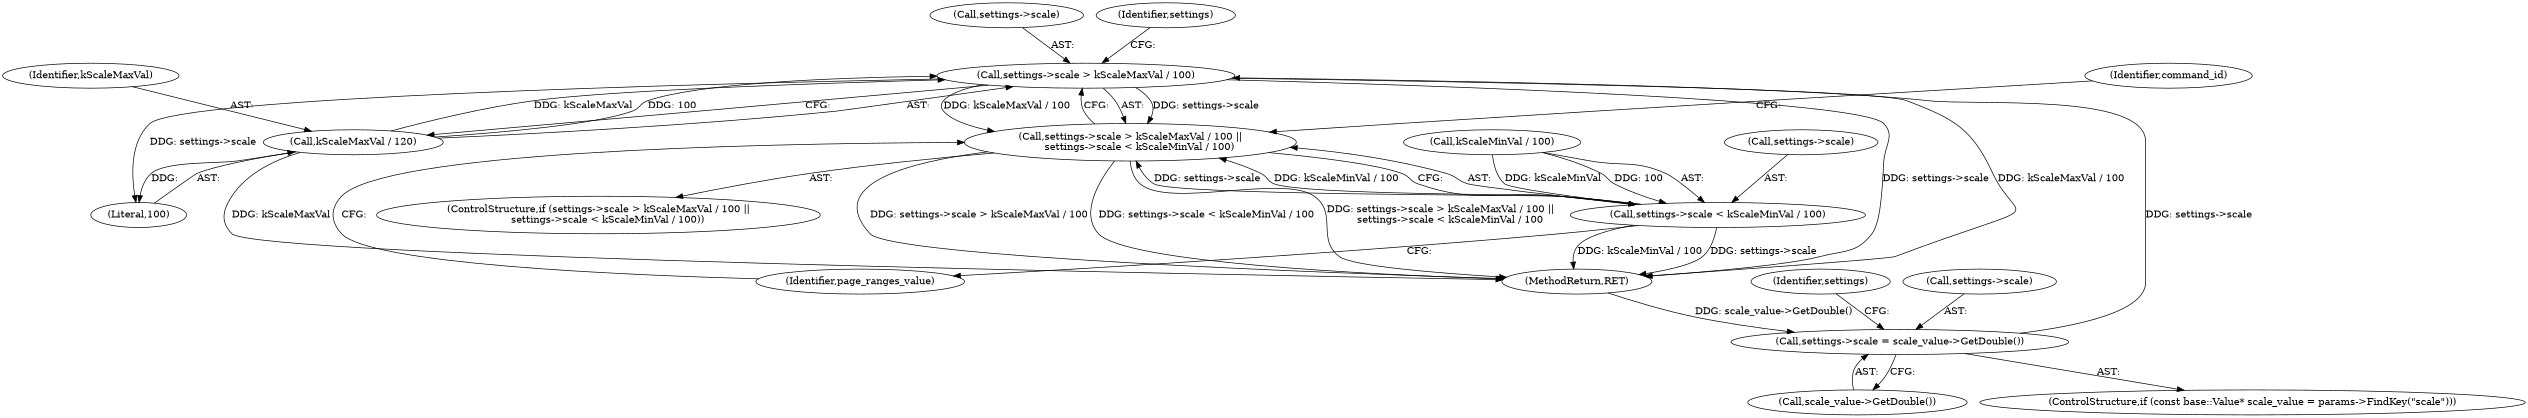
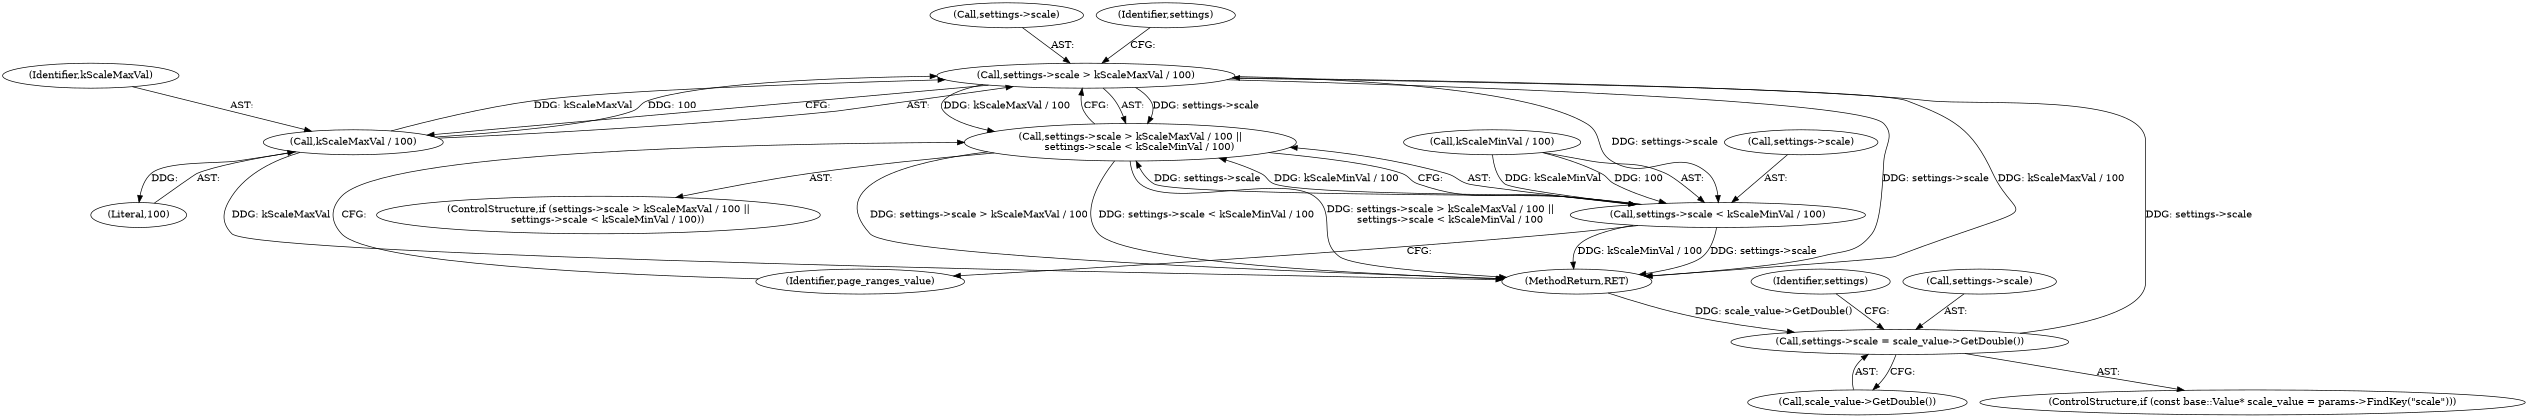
(2169, 76) -> none
(507, 92) -> (1498, 97)
(353, 142) -> (353, 142)
